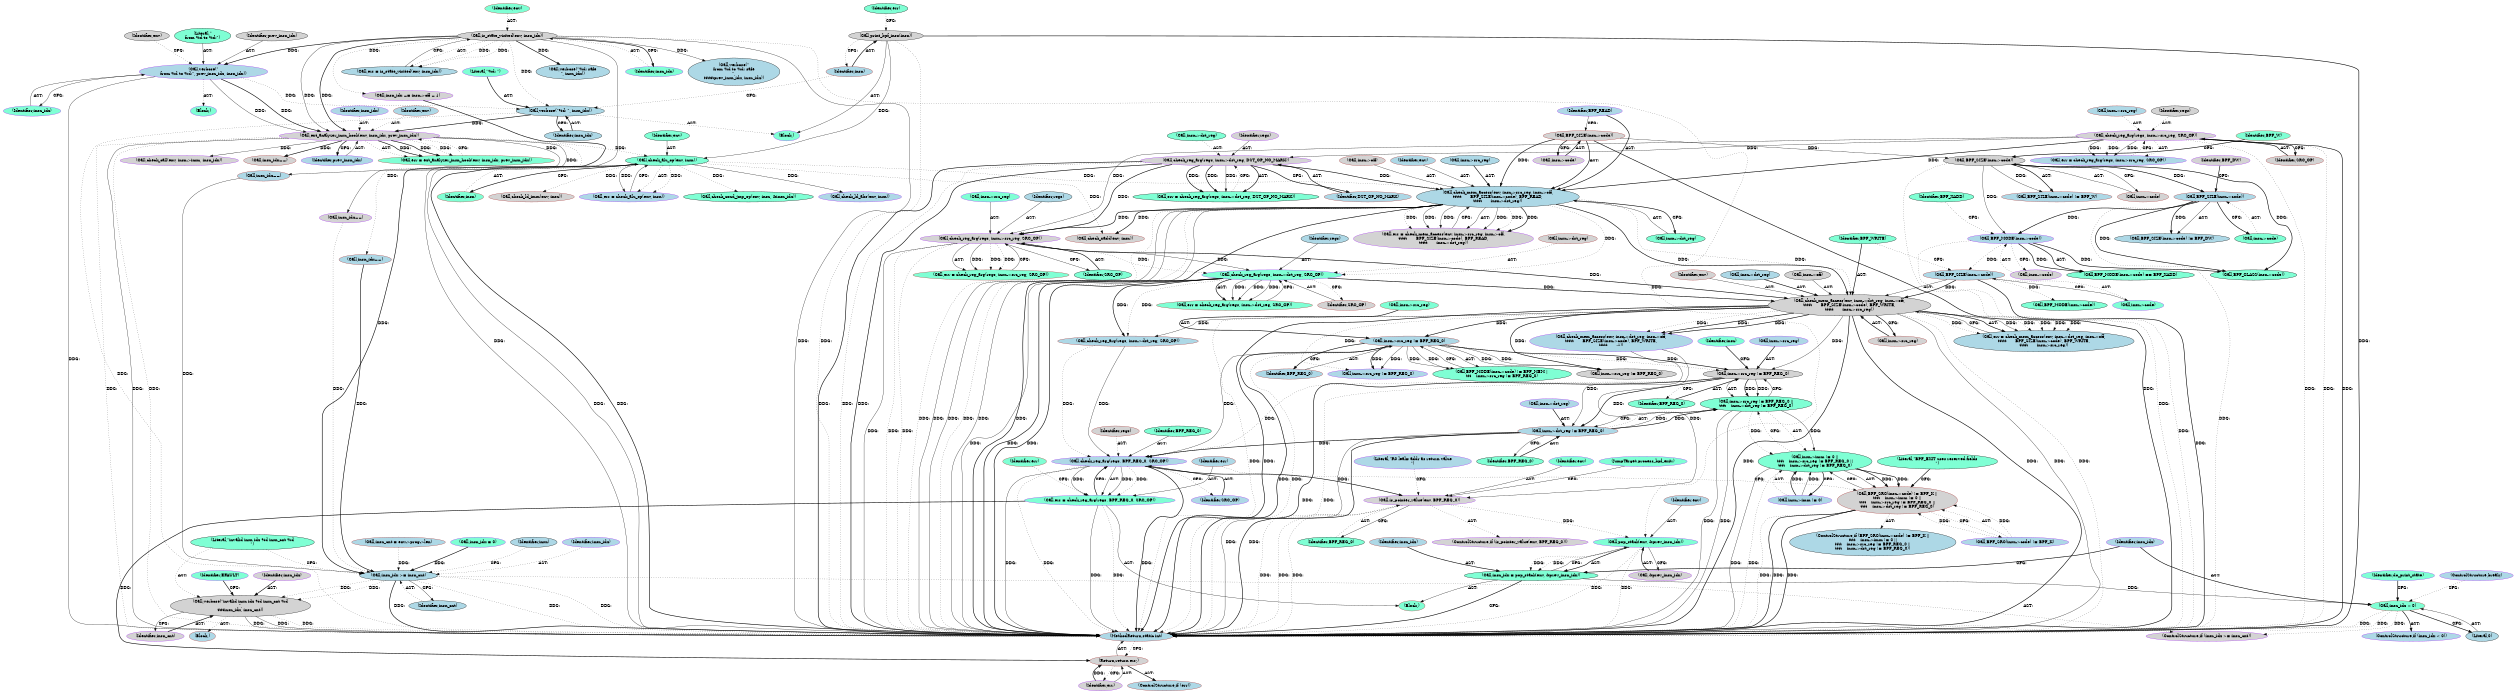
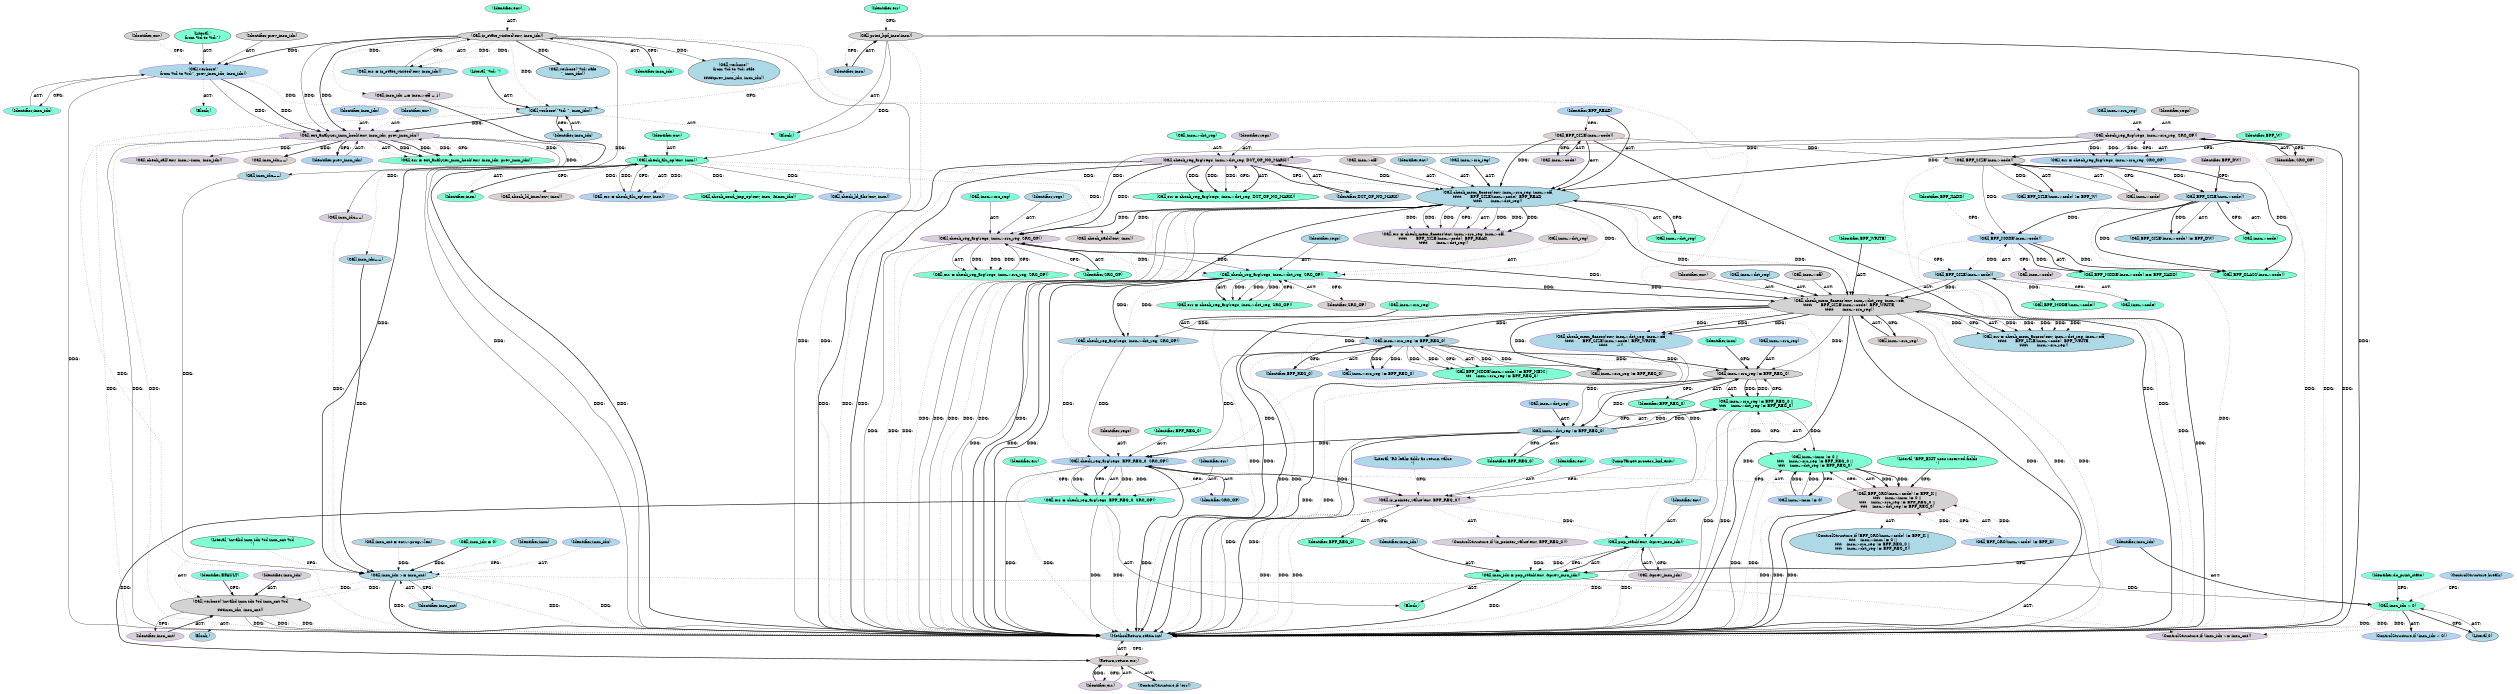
(2398, 589) -> (2398, 589)
(1495, 606) -> (1495, 606)
